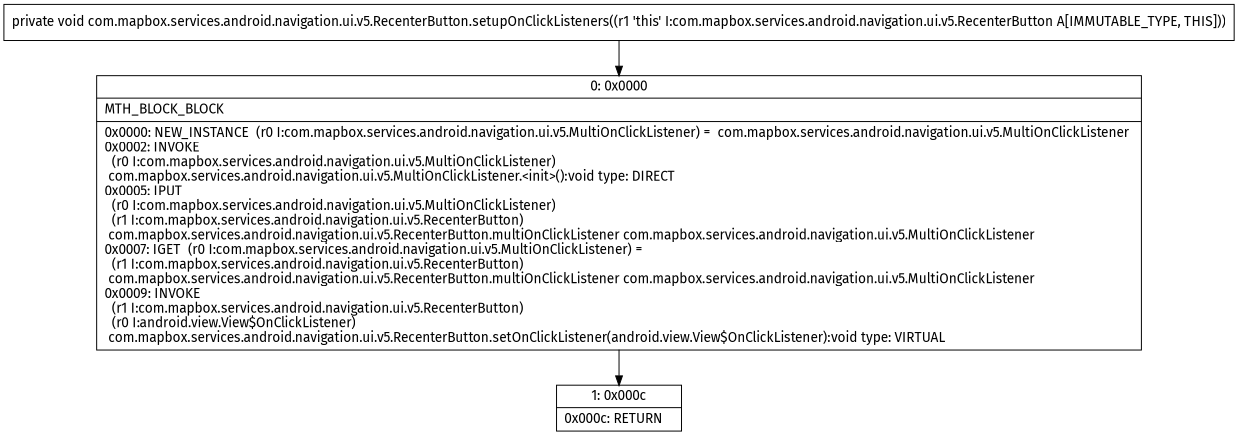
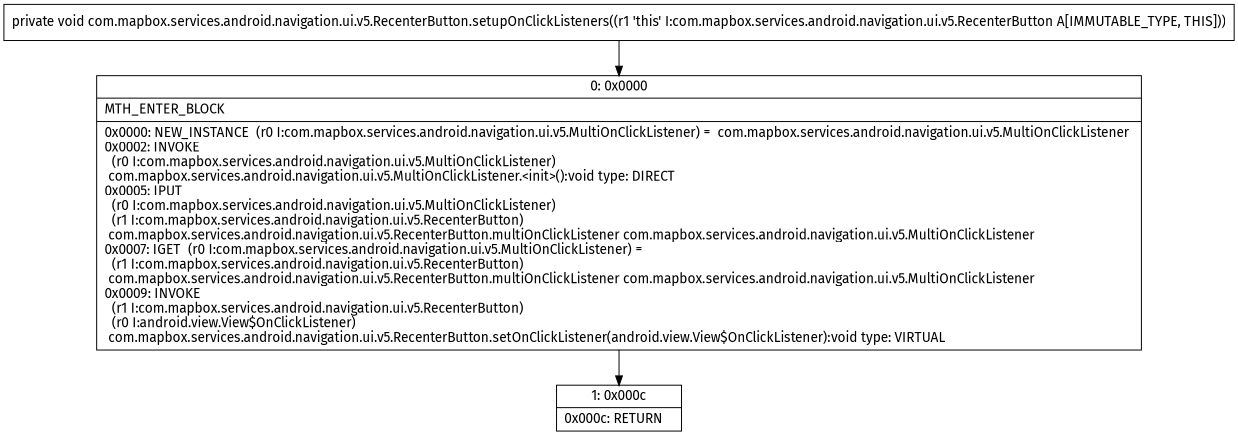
(165, 109) -> (165, 109)
